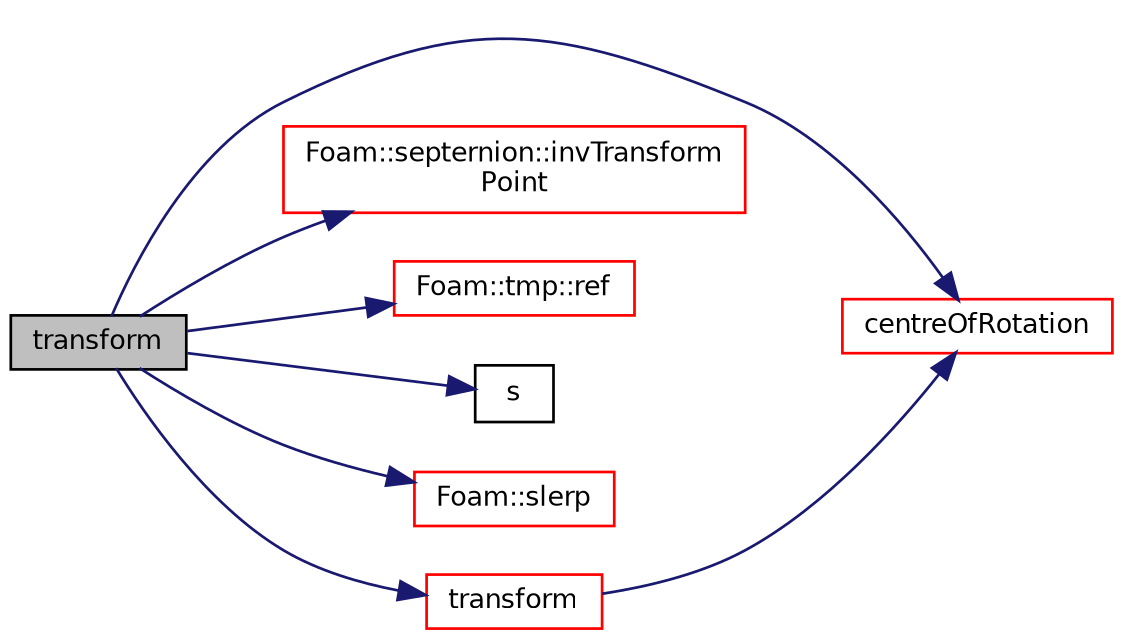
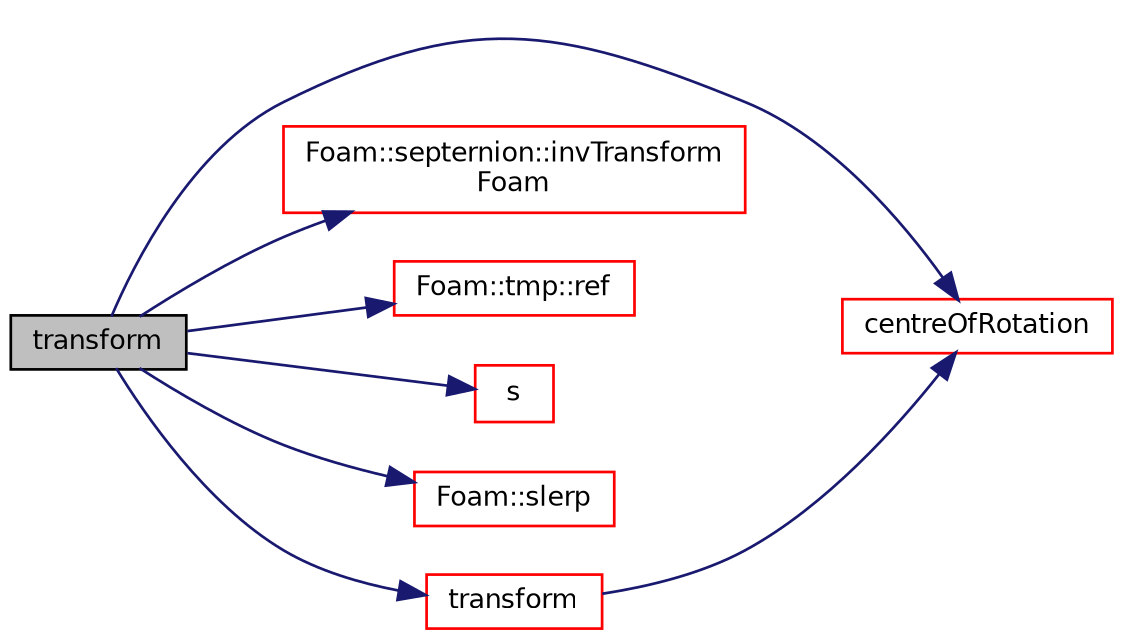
(514, 170) -> (514, 170)
(514, 394) -> (514, 394)
